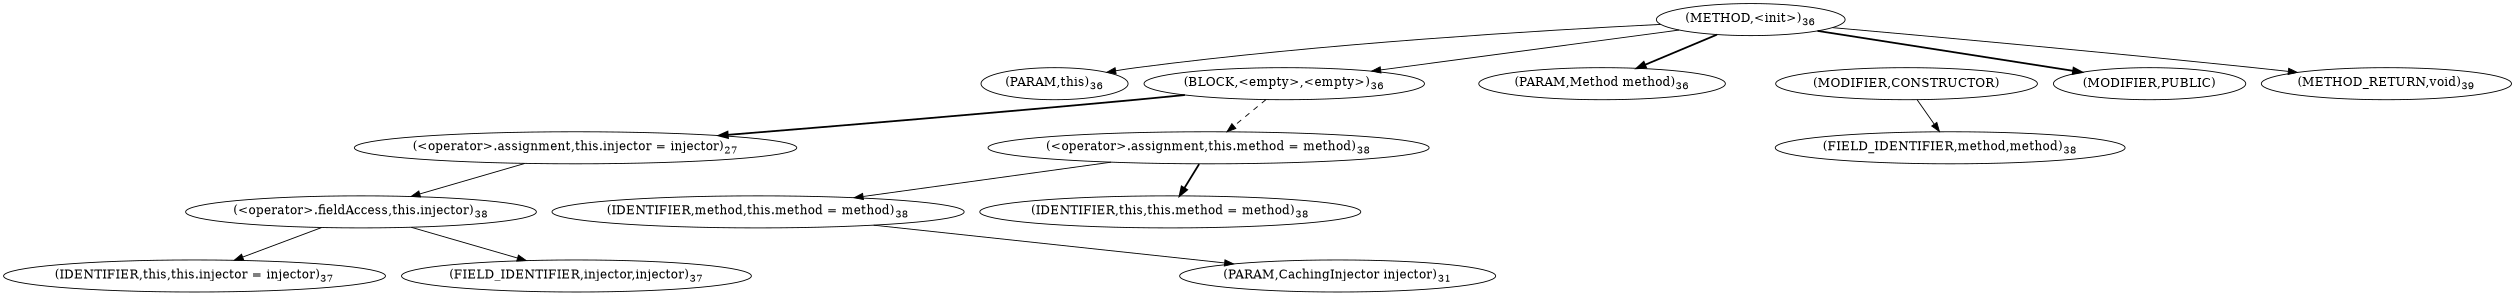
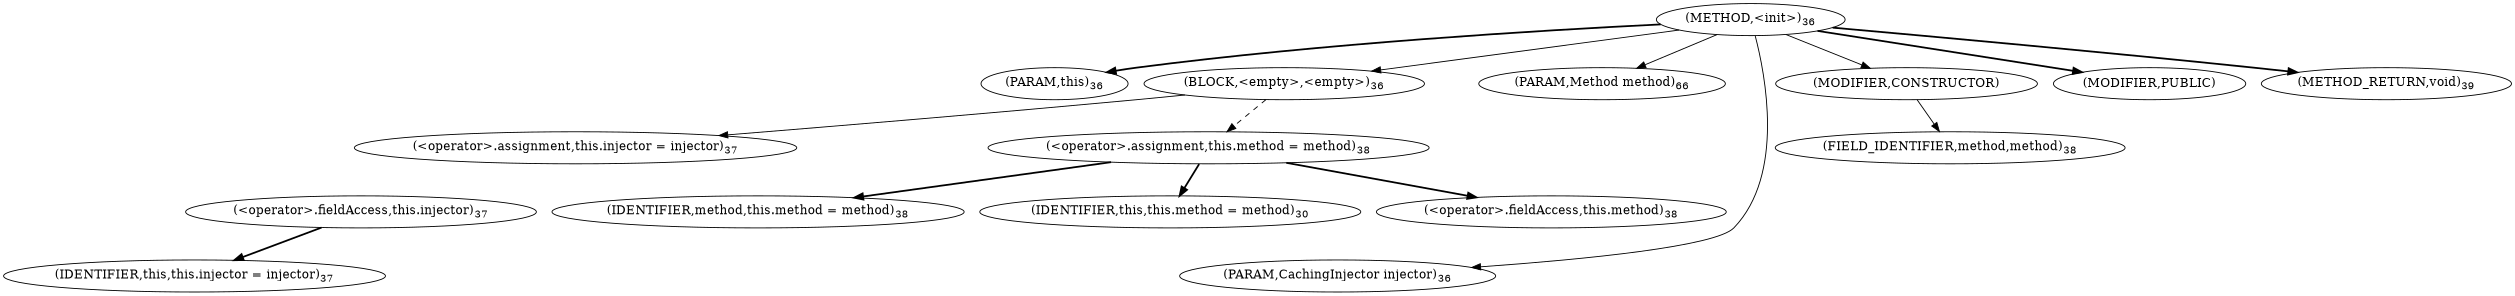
(1388, 42) -> (1388, 42)
(2061, 49) -> (2061, 49)
(1681, 50) -> (1681, 50)
none -> (1824, 50)
(1683, 82) -> (1683, 82)
(956, 116) -> (956, 116)
(731, 146) -> (731, 146)
(472, 179) -> none
(987, 179) -> (987, 179)
(482, 211) -> (482, 211)
(1302, 211) -> (1302, 211)
none -> (1551, 212)
(282, 242) -> (282, 242)
(1049, 244) -> (1708, 239)
(1445, 275) -> (1445, 275)
(576, 276) -> none
